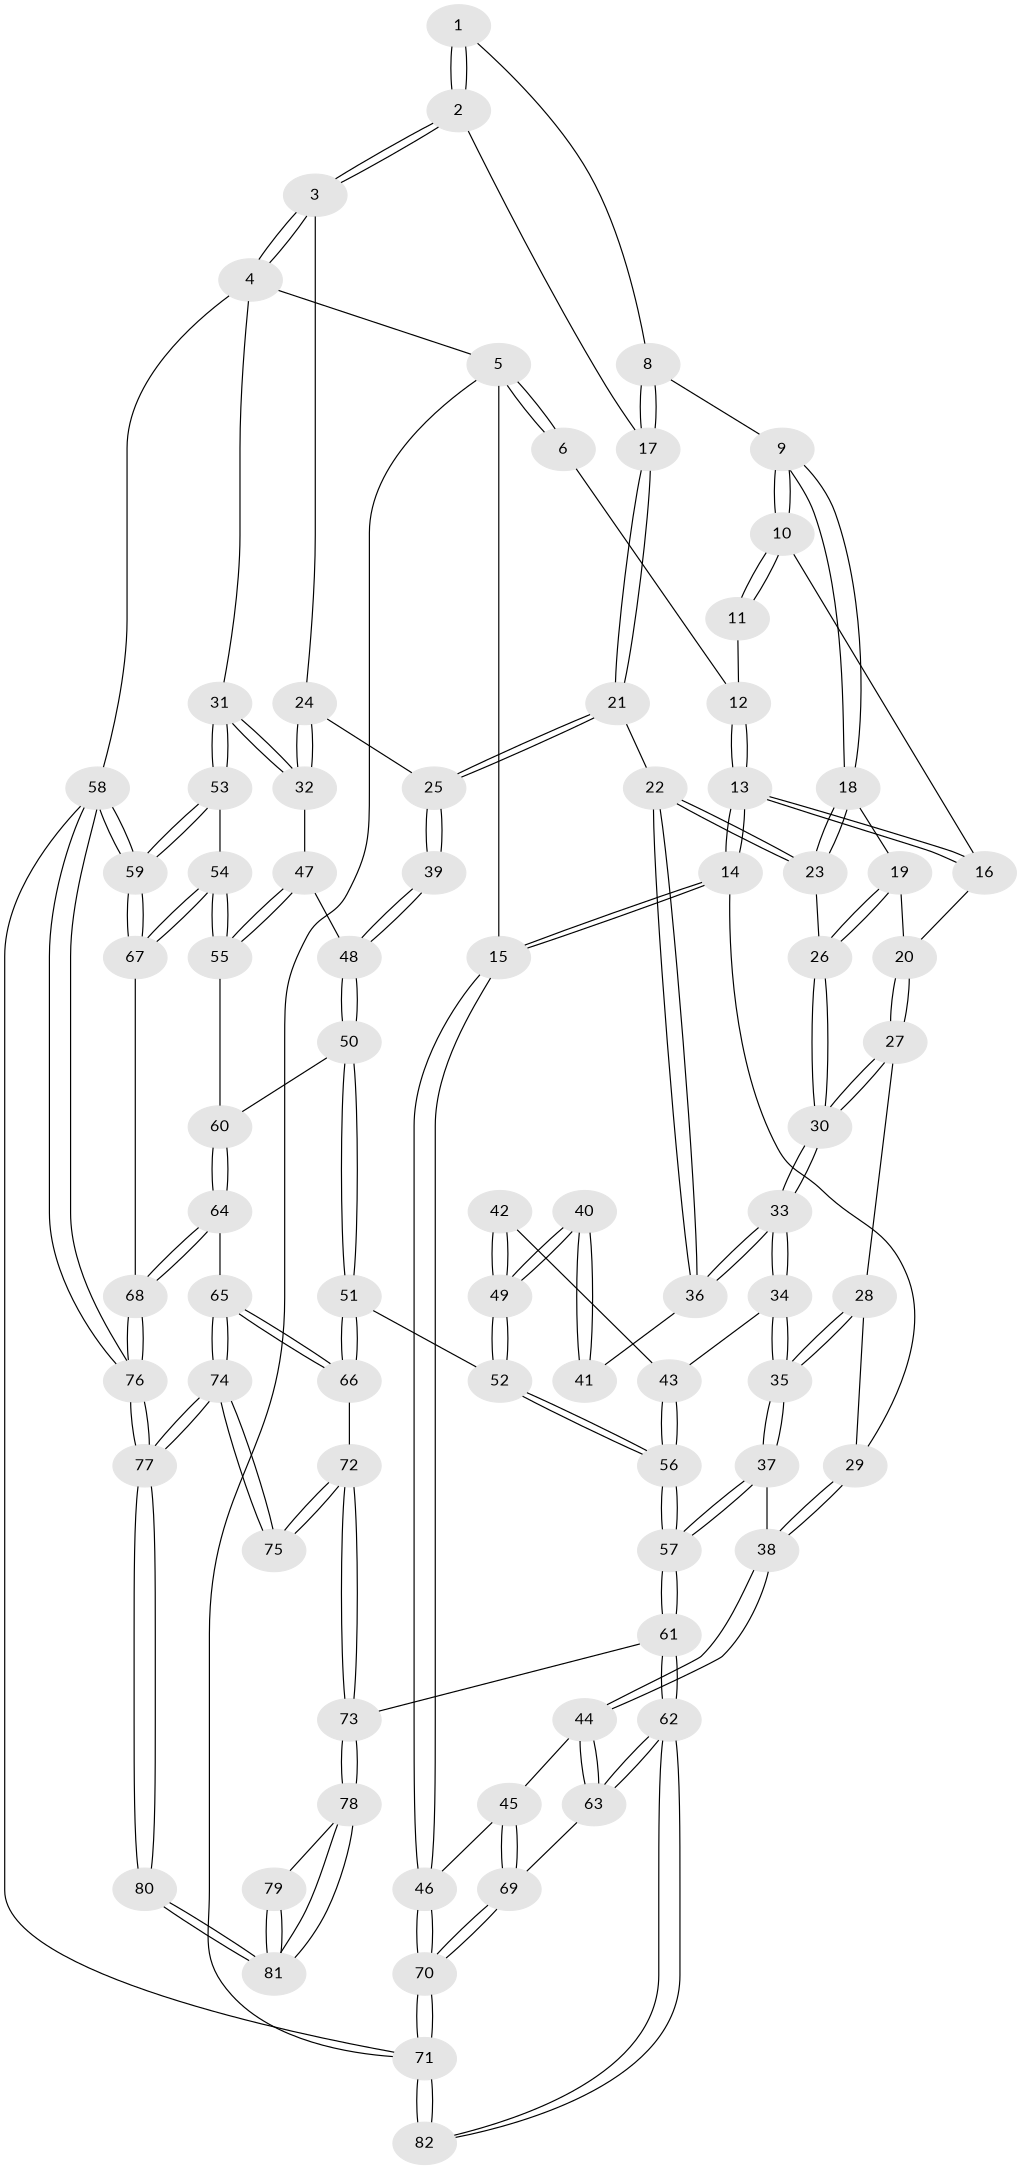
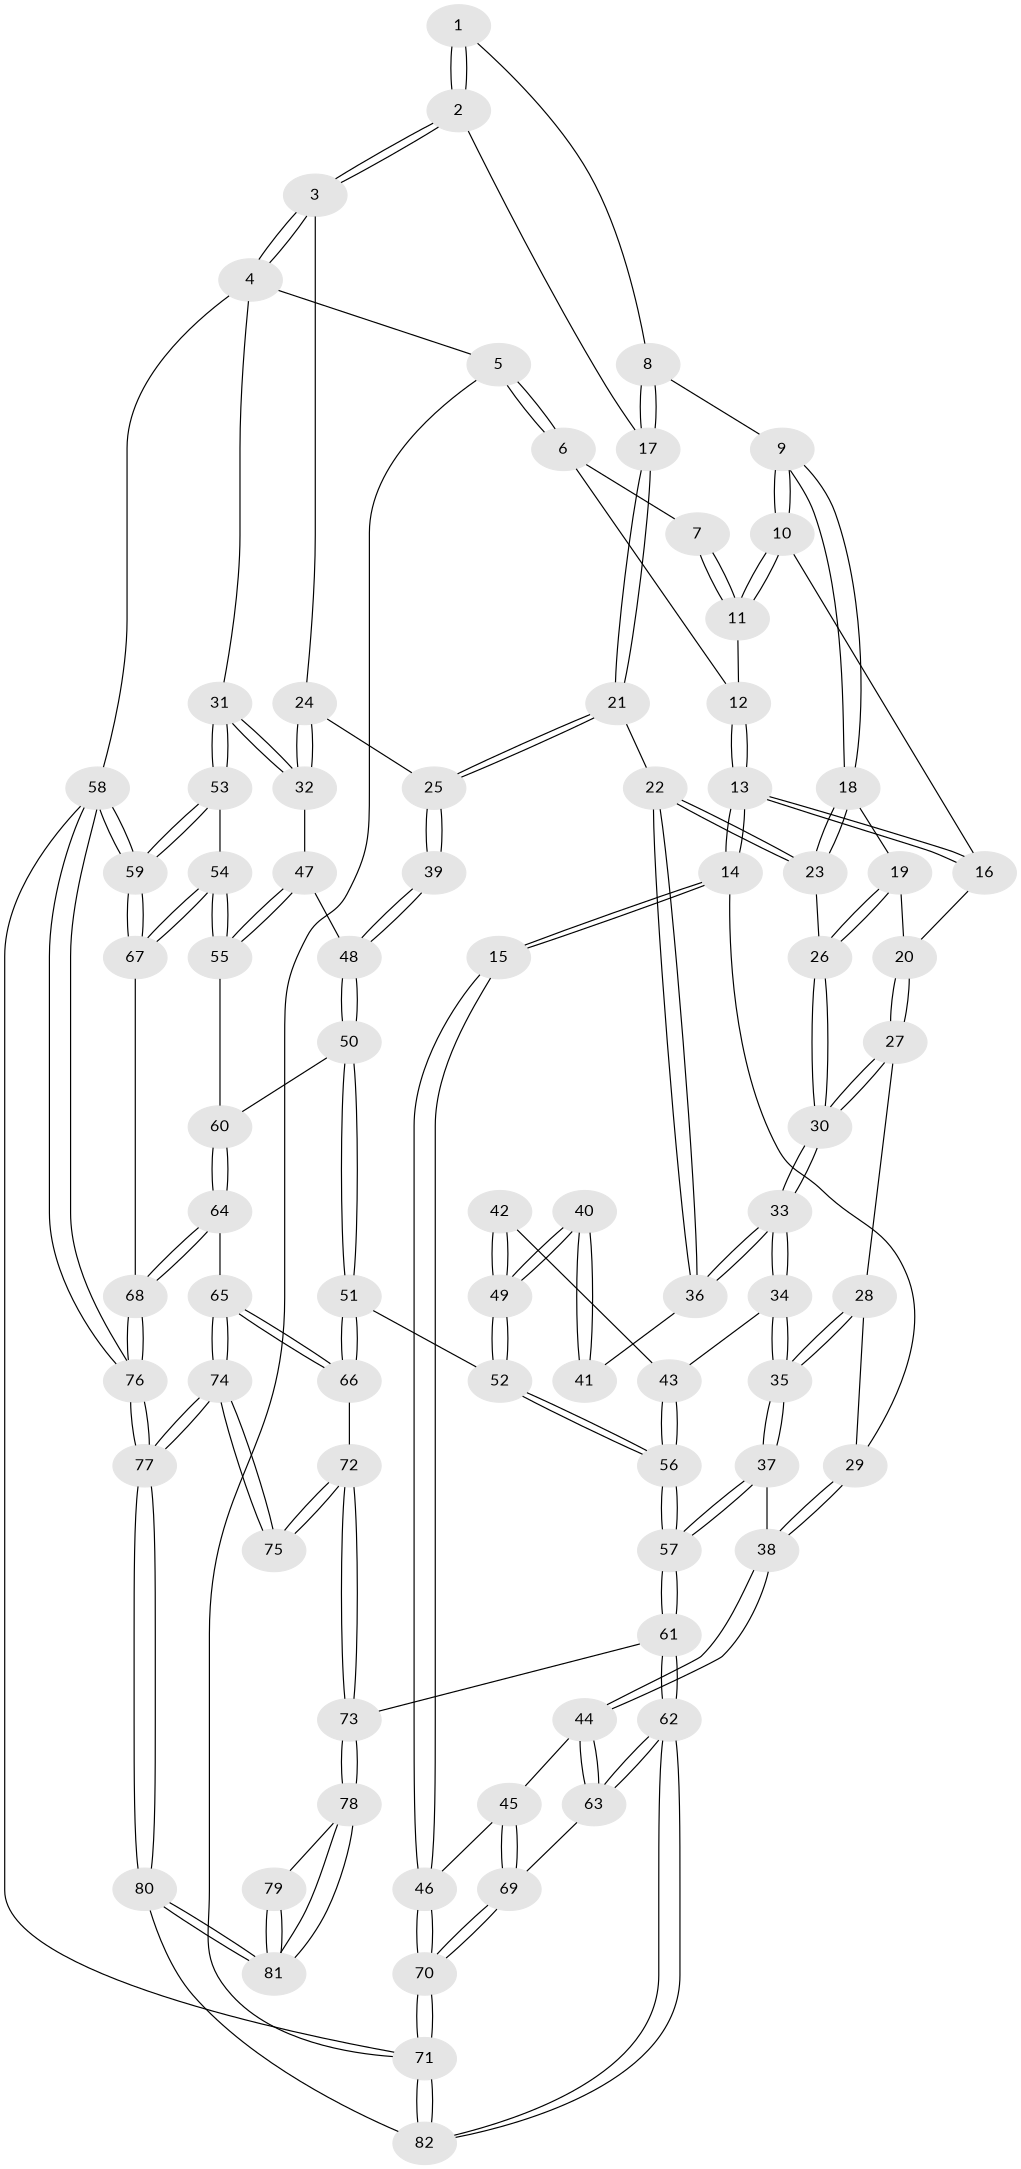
none -> (698, 534)
(499, 661) -> none
none -> (249, 2047)
